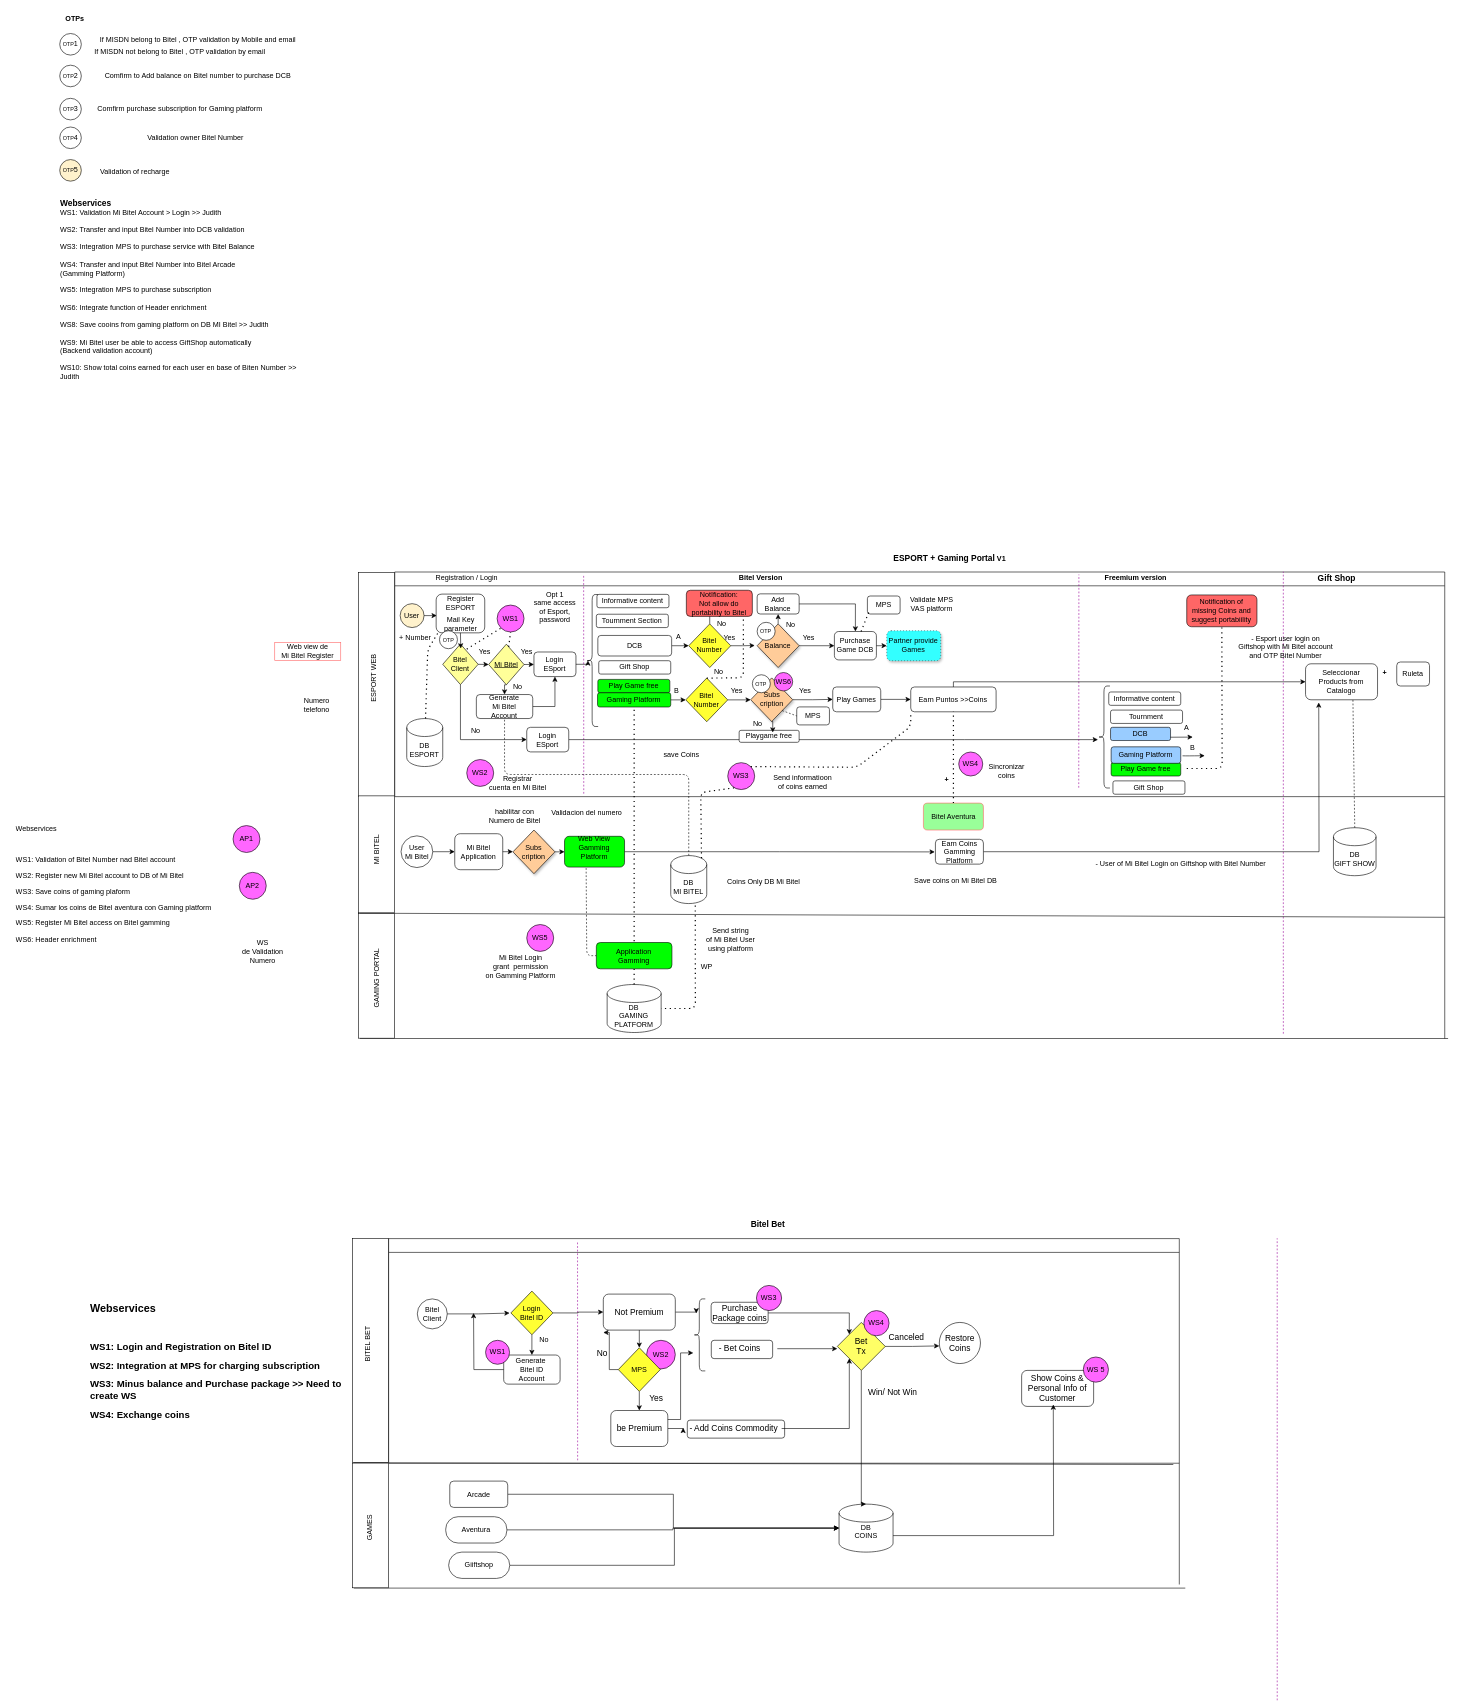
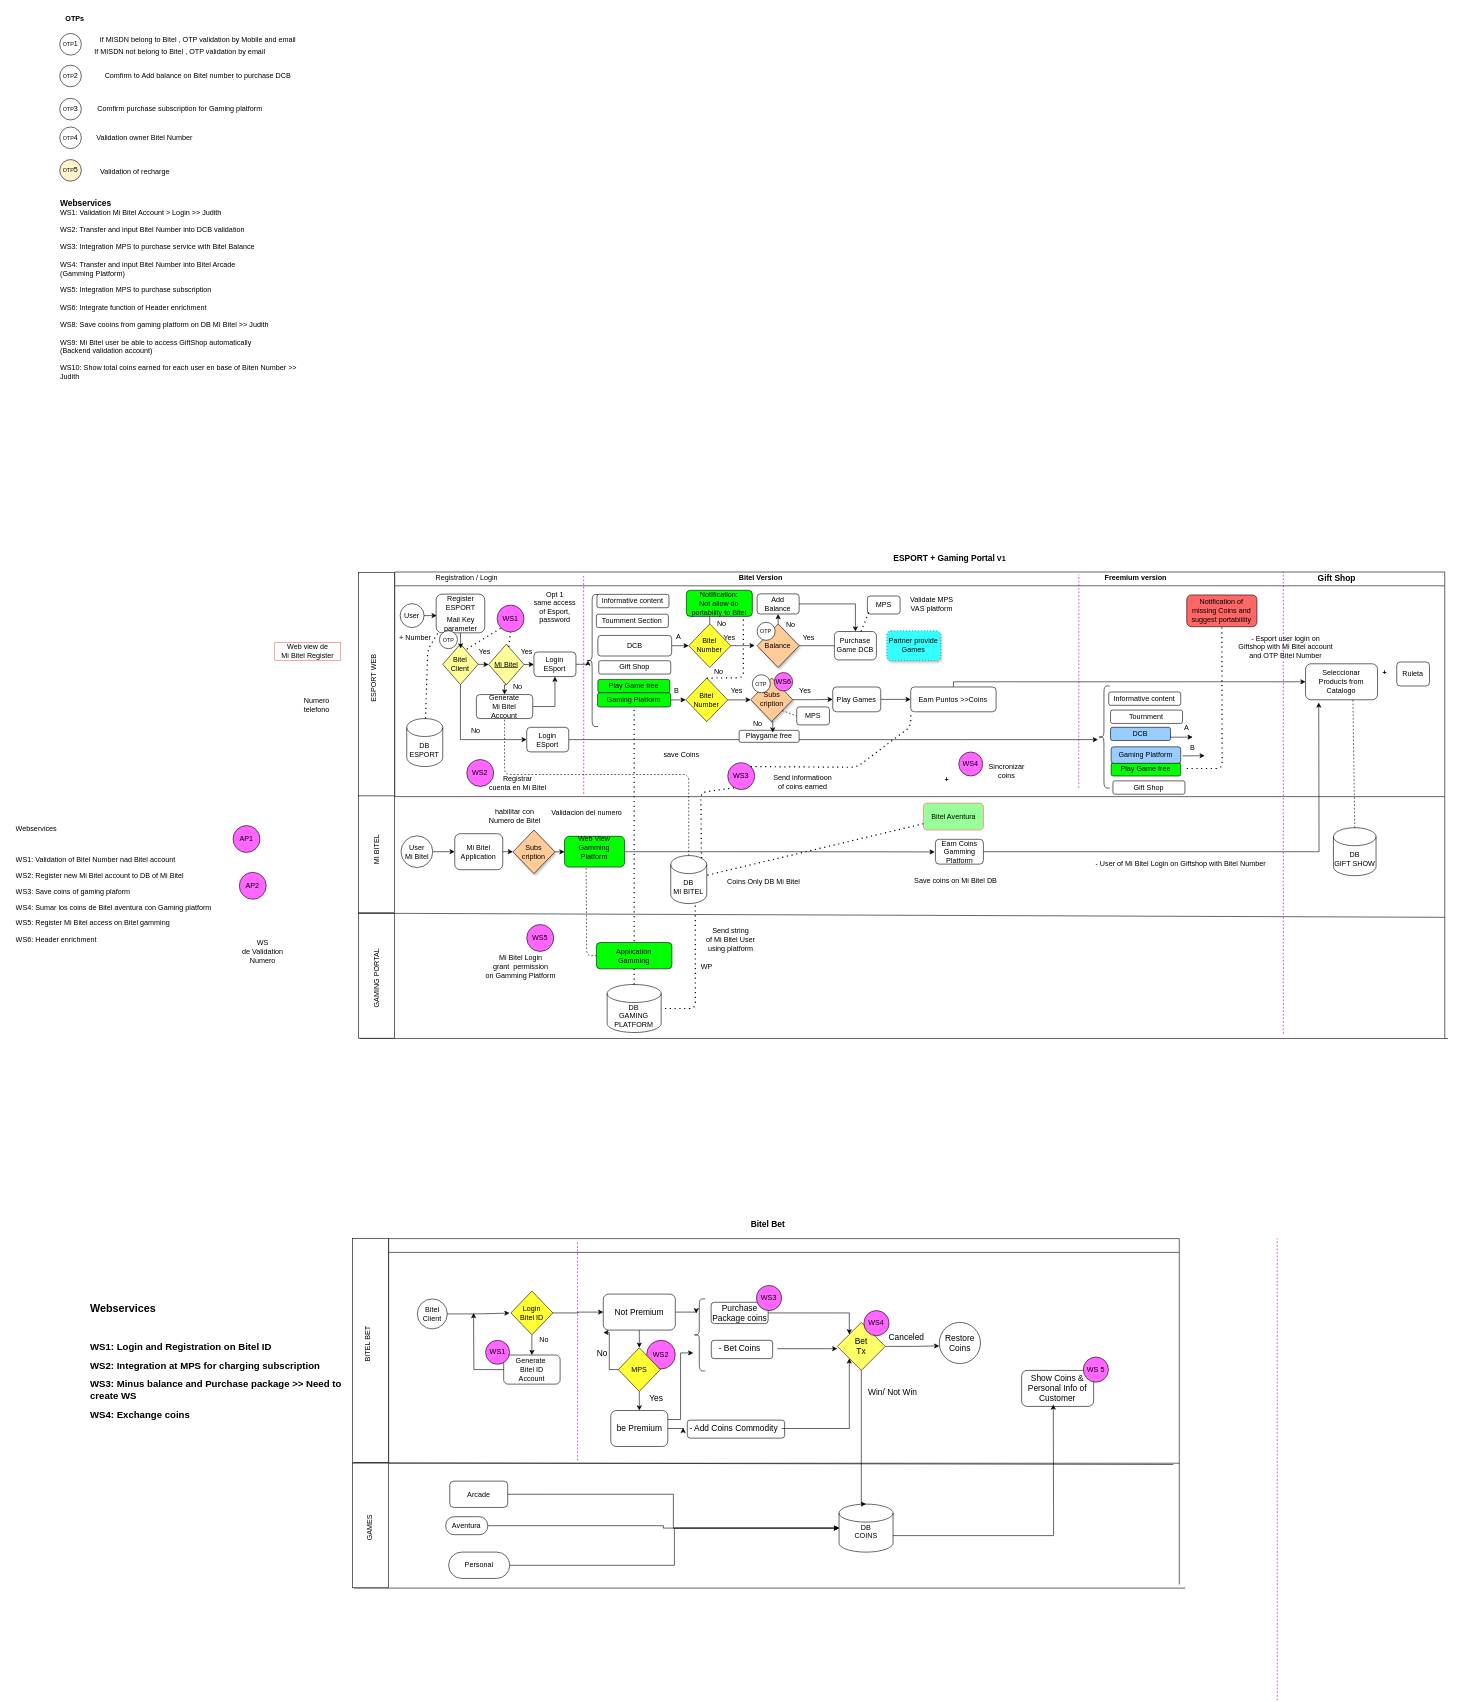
(195, 137) -> (144, 137)
(719, 603) -> (719, 603)
(412, 615) -> (412, 615)
(829, 646) -> (830, 646)
(881, 646) -> none
(953, 758) -> (756, 863)
(476, 1530) -> (467, 1526)
(479, 1565) -> (479, 1565)
